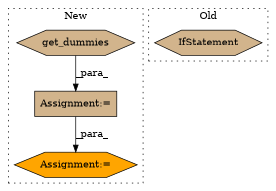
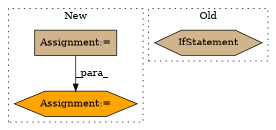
(76, 43) -> none
